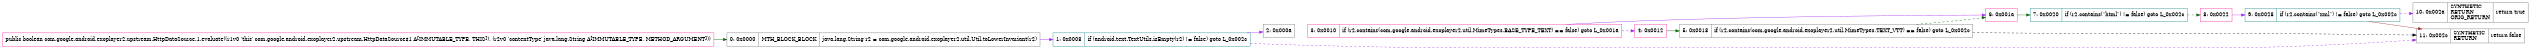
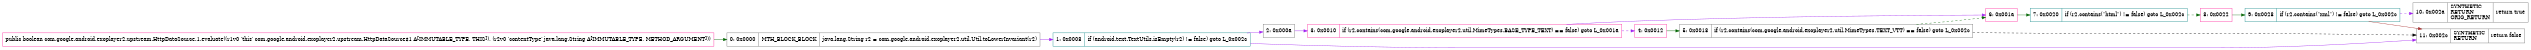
(2237, 15) -> (2237, 15)
none -> (1299, 31)
(1831, 48) -> (1831, 48)
